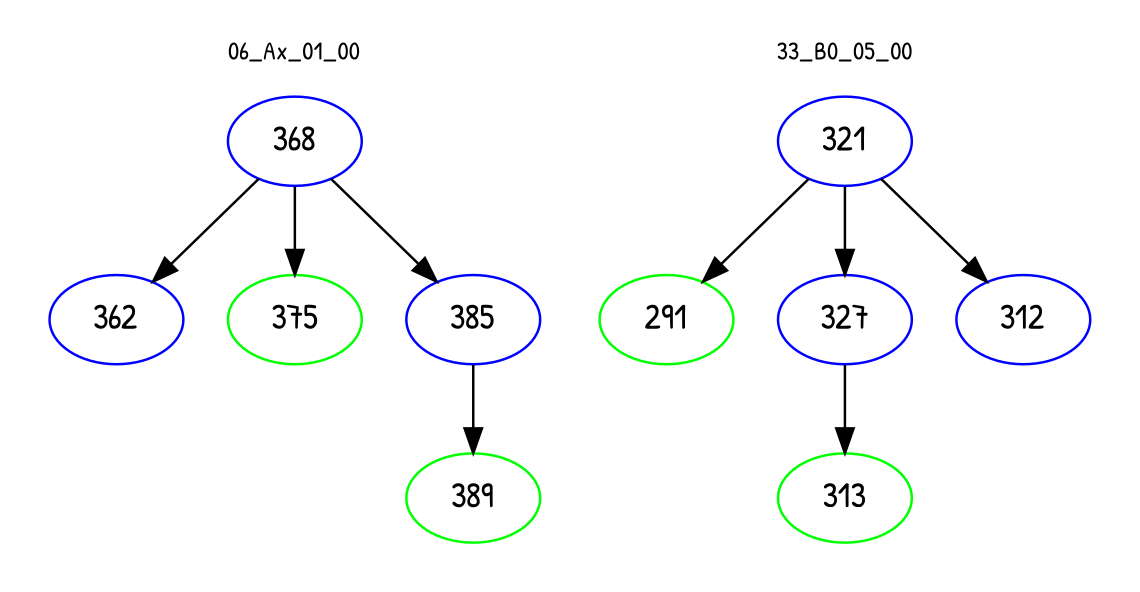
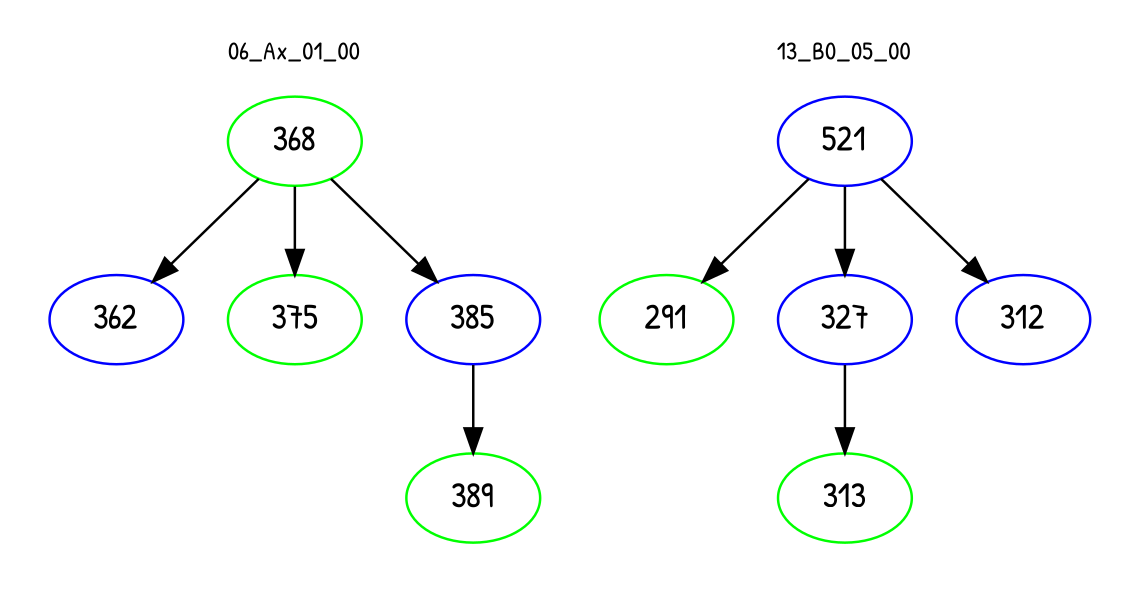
(845, 53) -> (845, 53)
(295, 141) -> (295, 141)
(845, 141) -> (845, 141)
